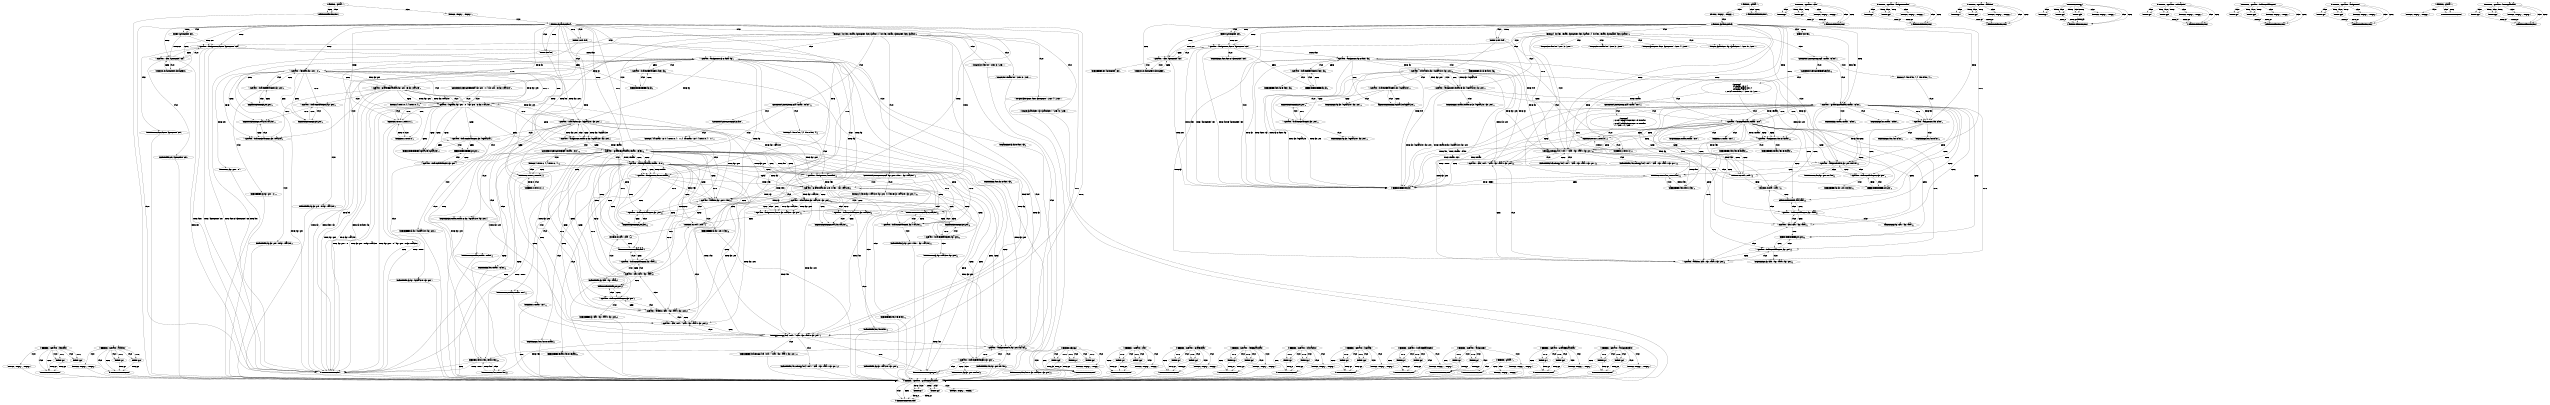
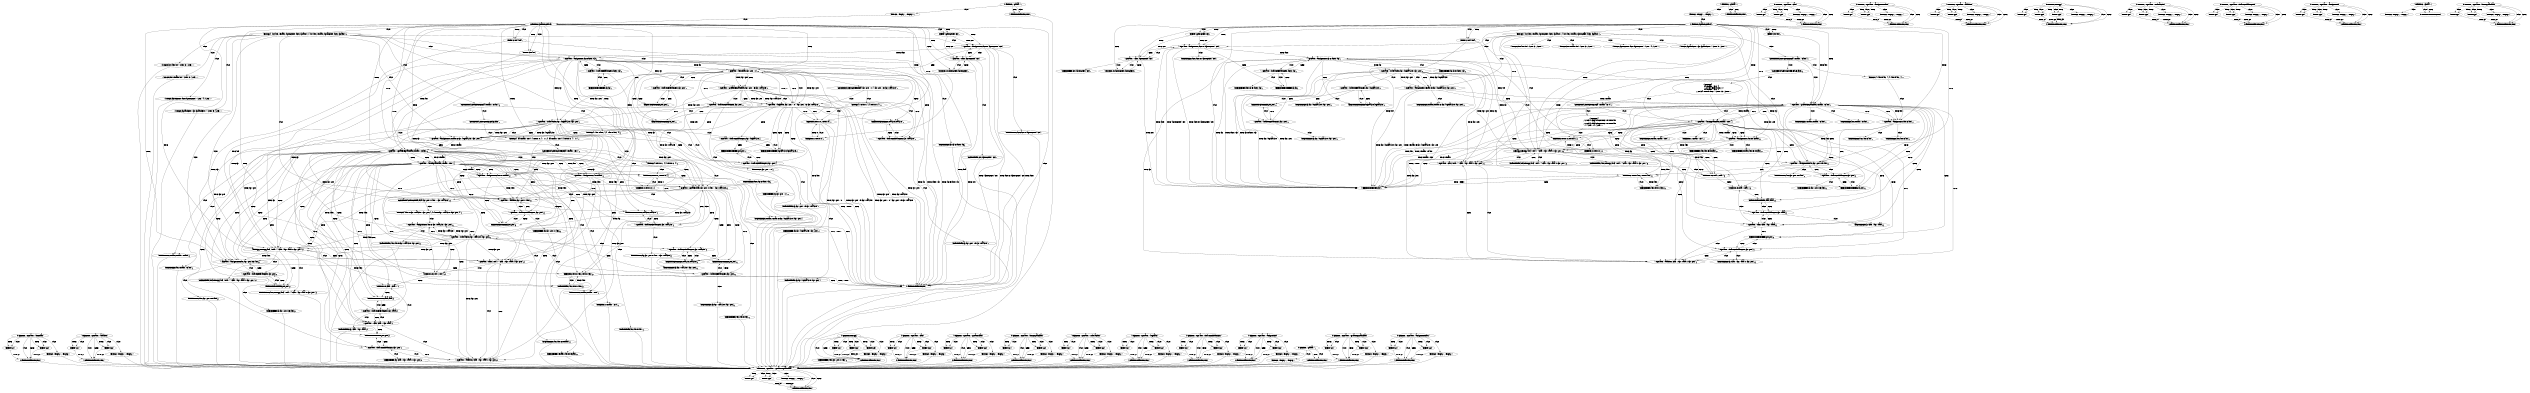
(861, 182) -> (562, 195)
(771, 207) -> (472, 231)
none -> (415, 233)
none -> (832, 360)
